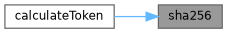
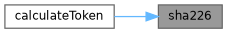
(190, 17) -> (190, 17)
